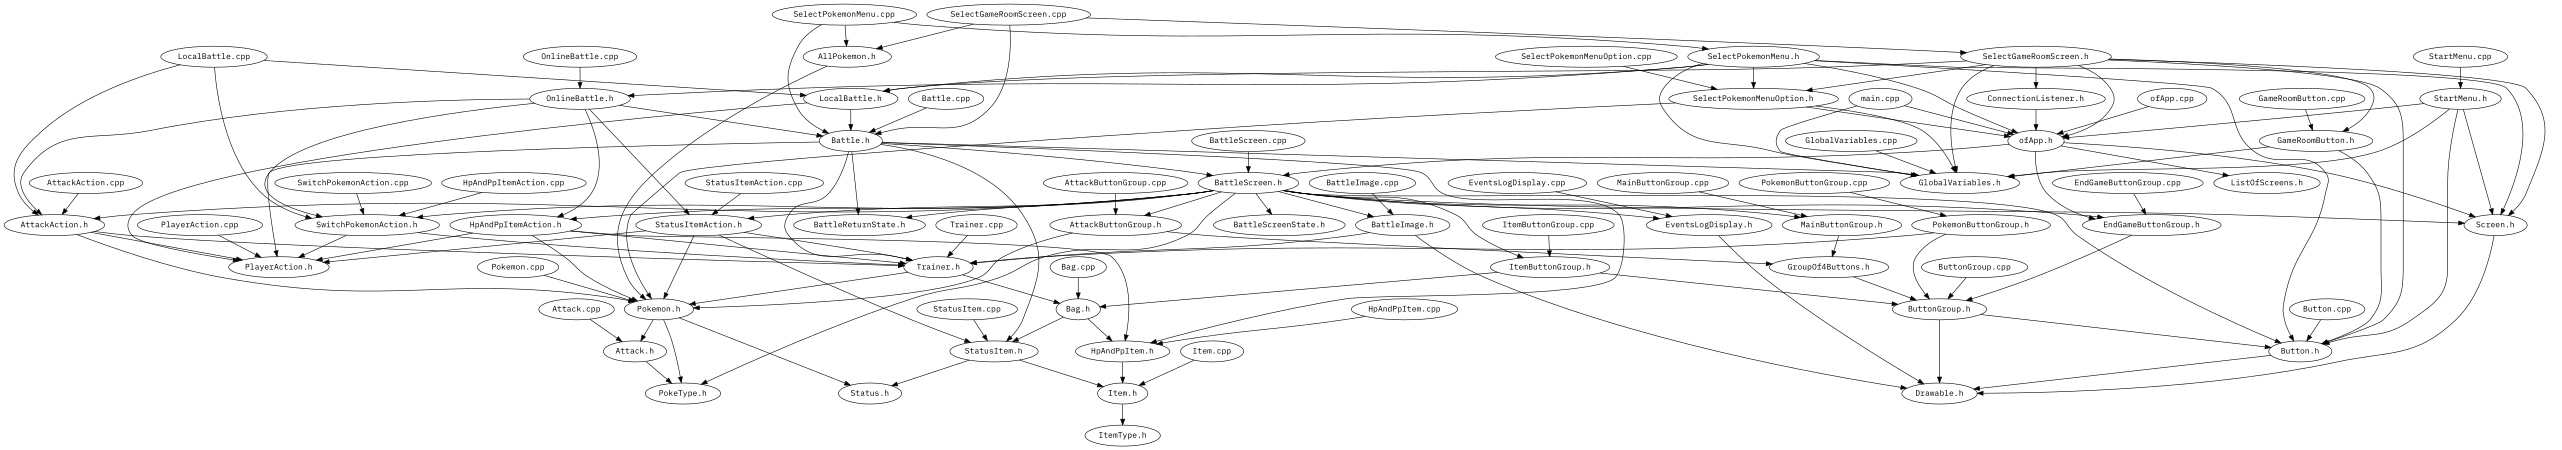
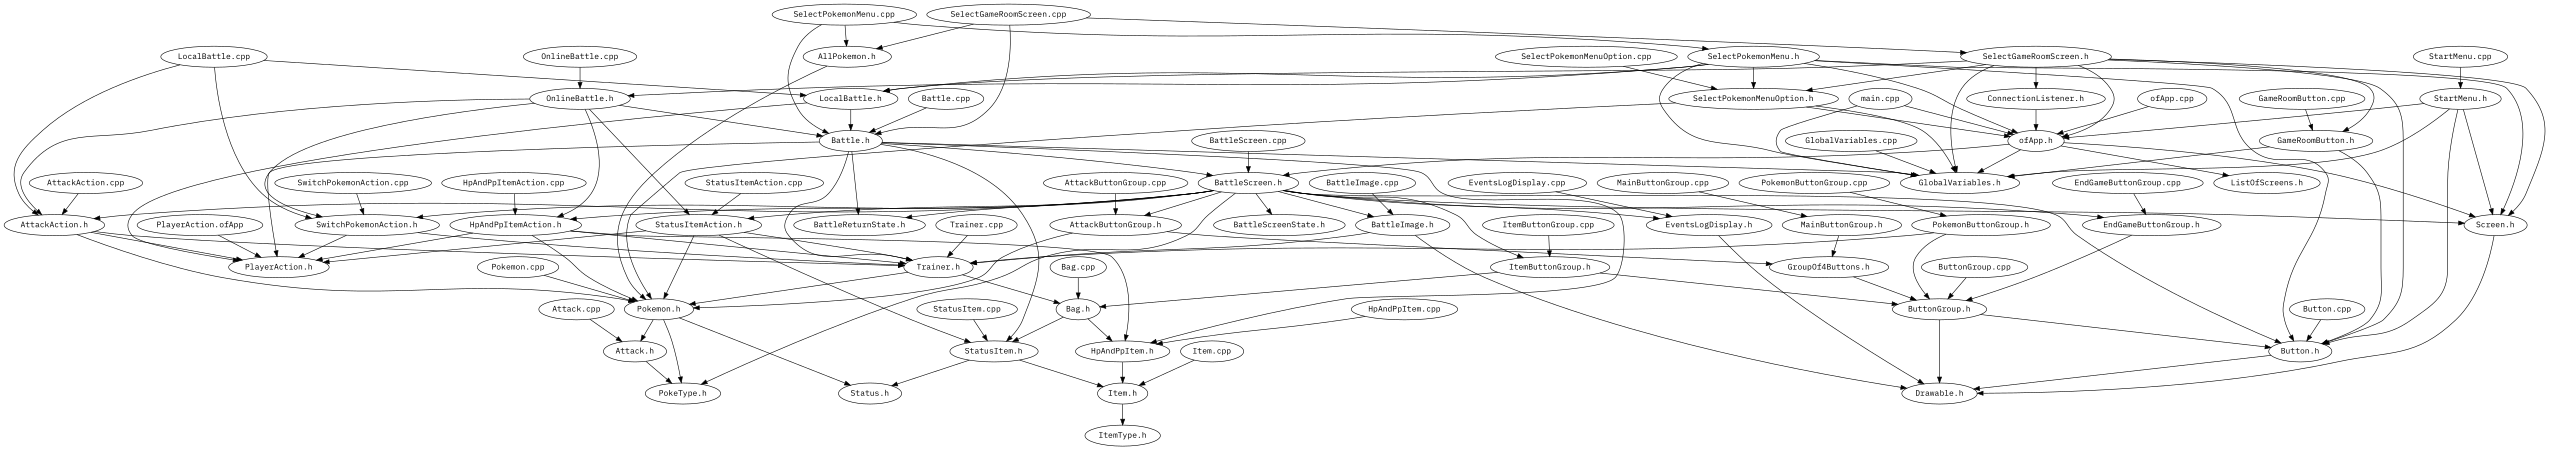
(2049, 195) -> (2002, 160)
(455, 200) -> (515, 201)
(1539, 205) -> none
(200, 225) -> (200, 225)
